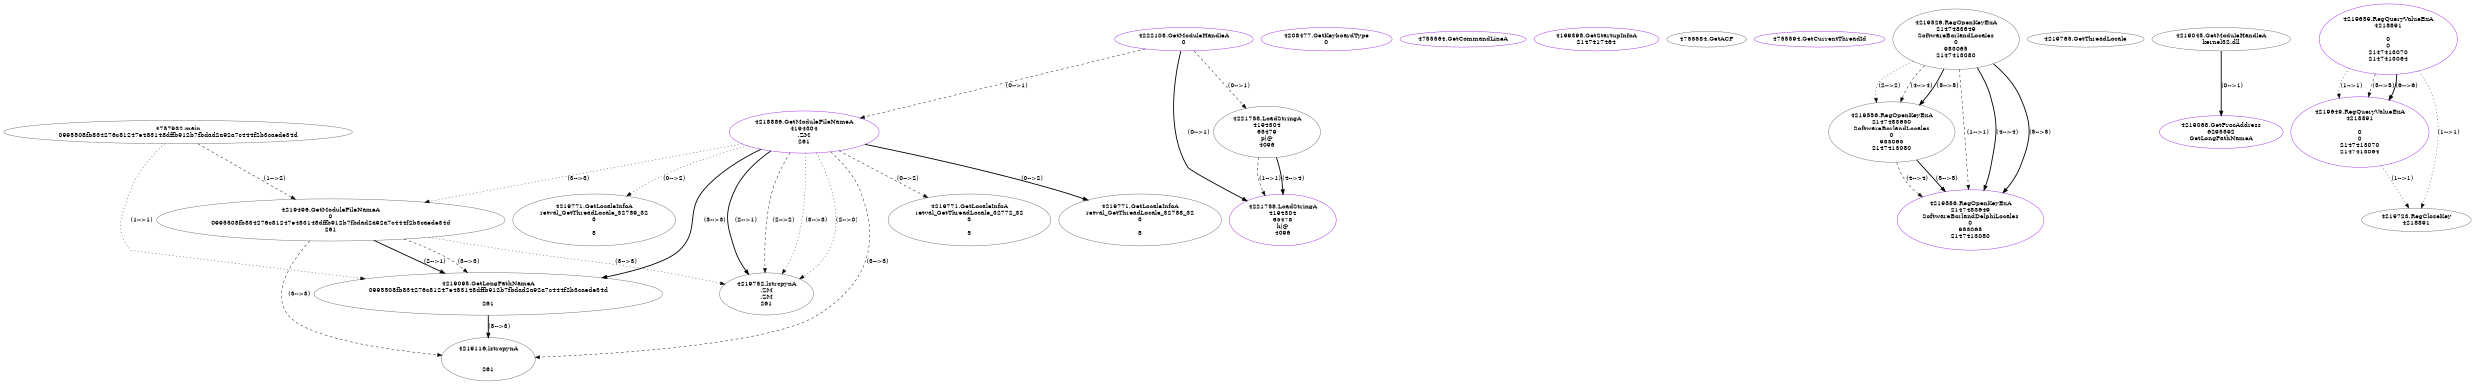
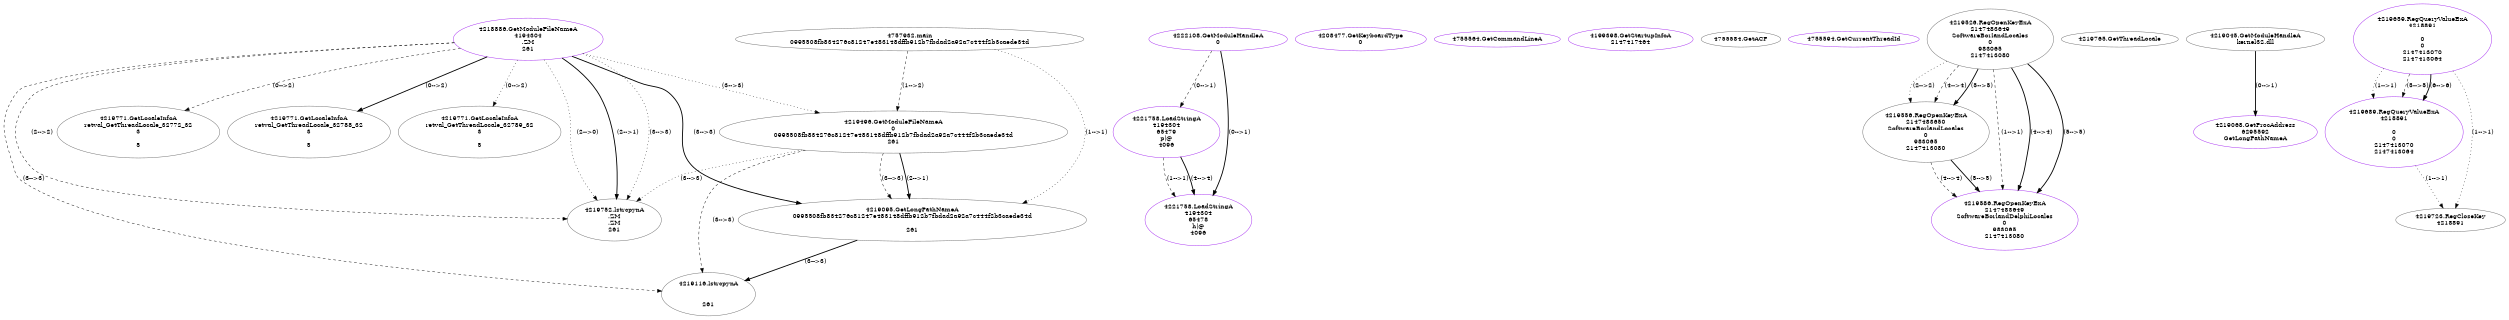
(1005, 83) -> none
(1267, 132) -> (1167, 132)
(2360, 132) -> (2394, 132)
